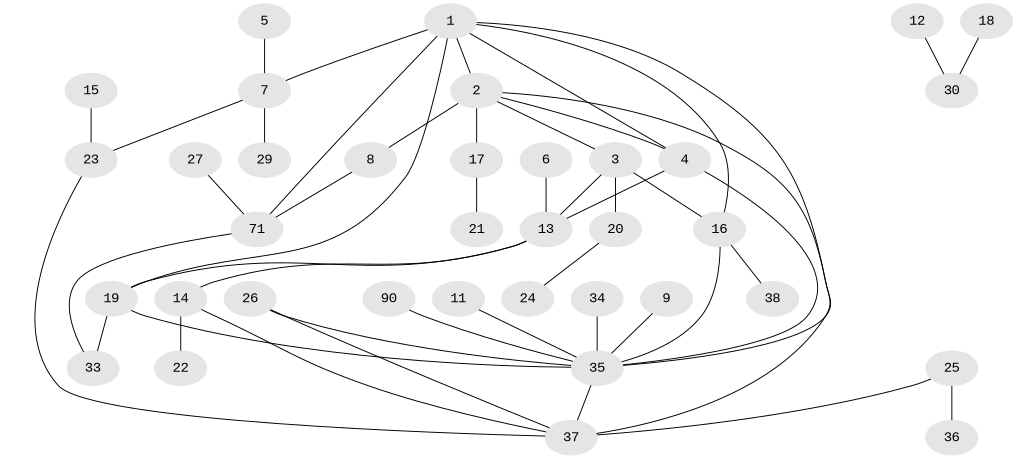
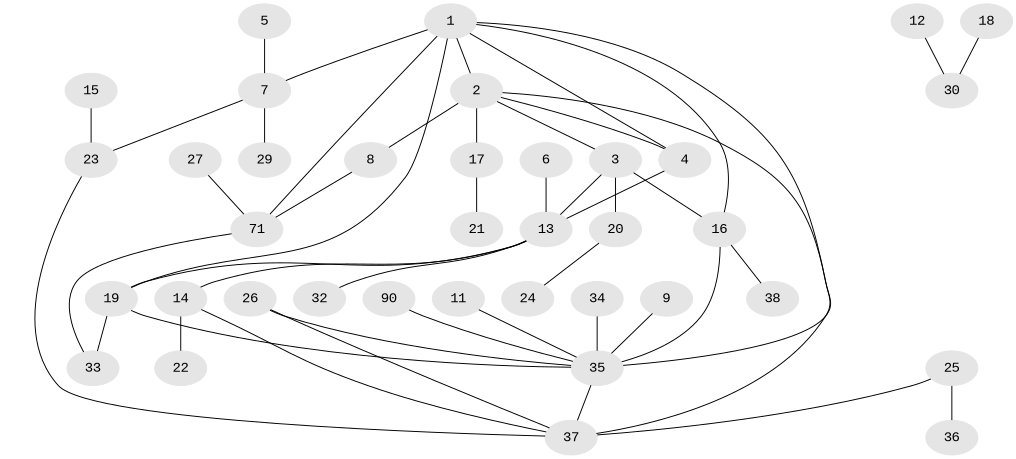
none -> (320, 299)
(808, 314) -> none
